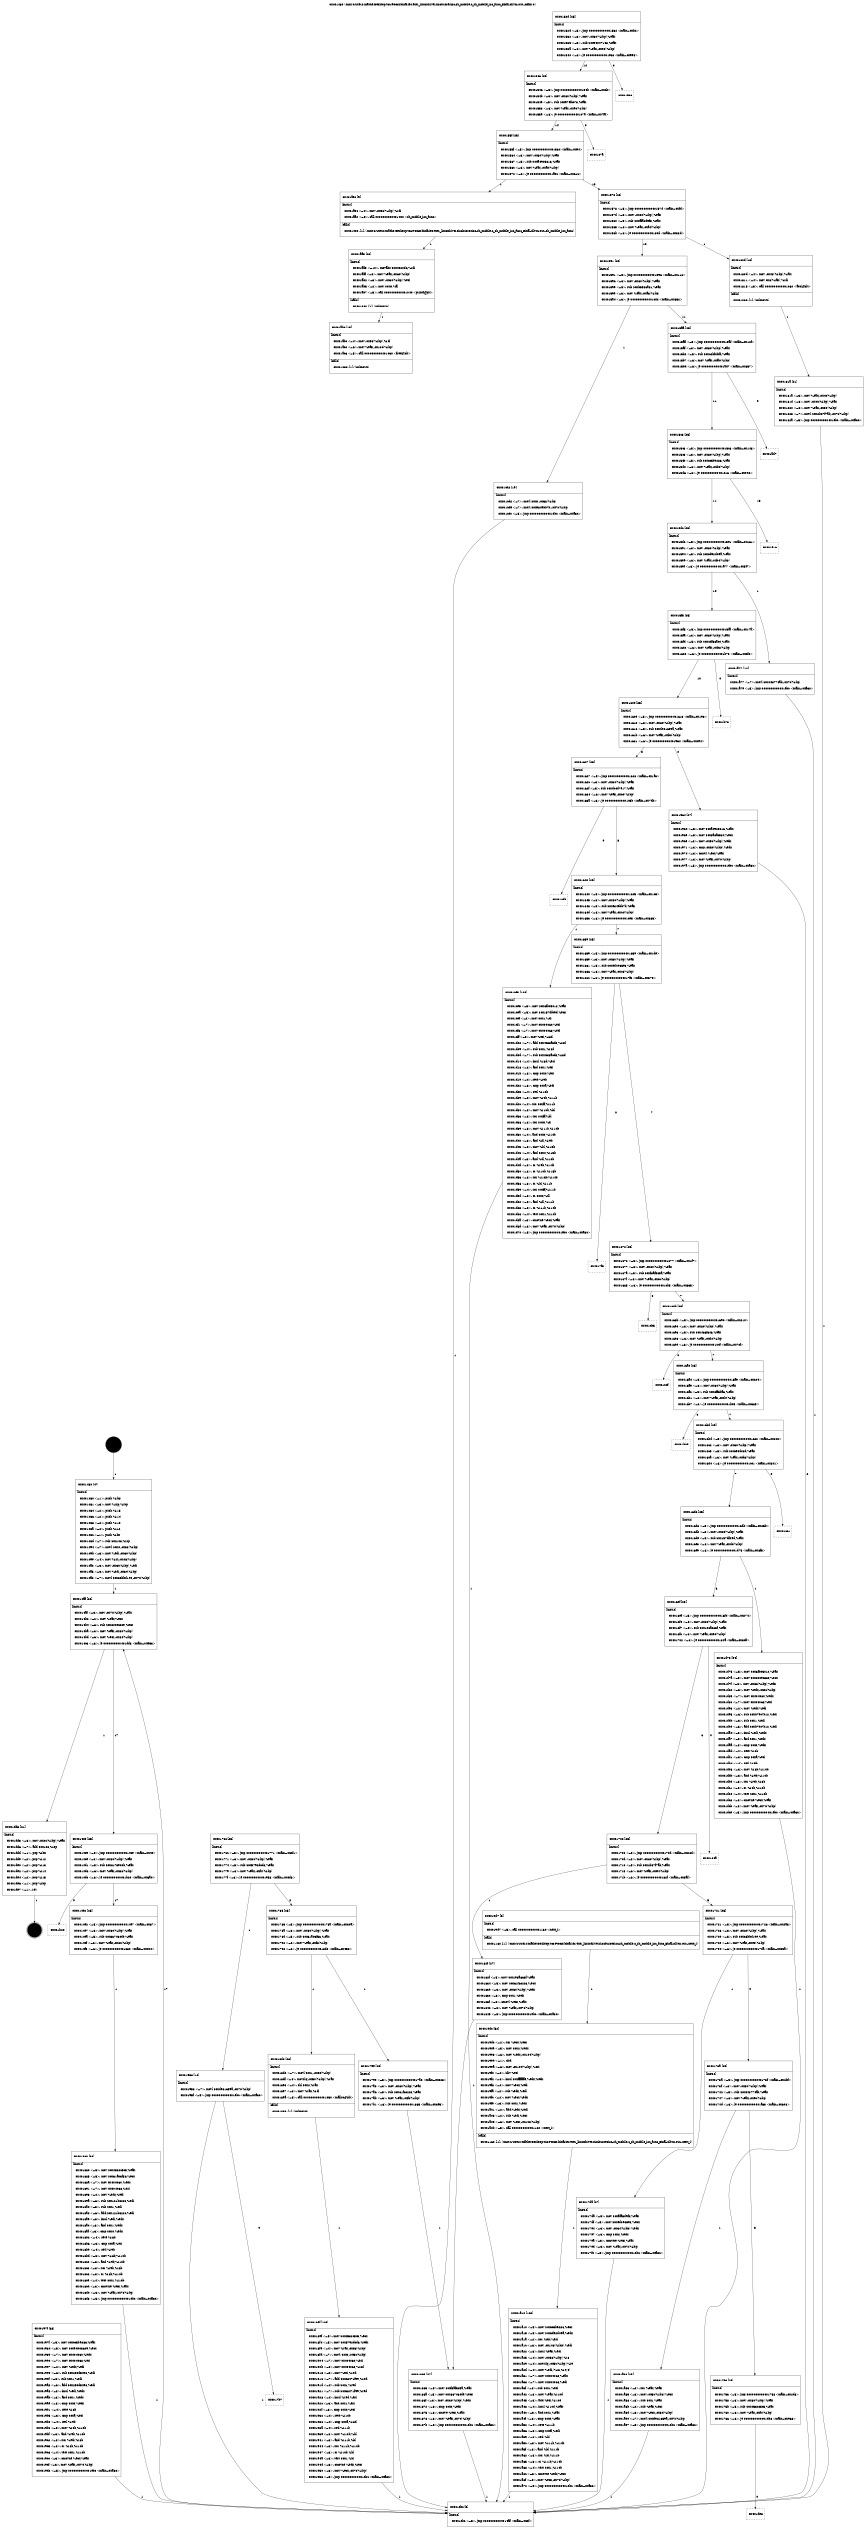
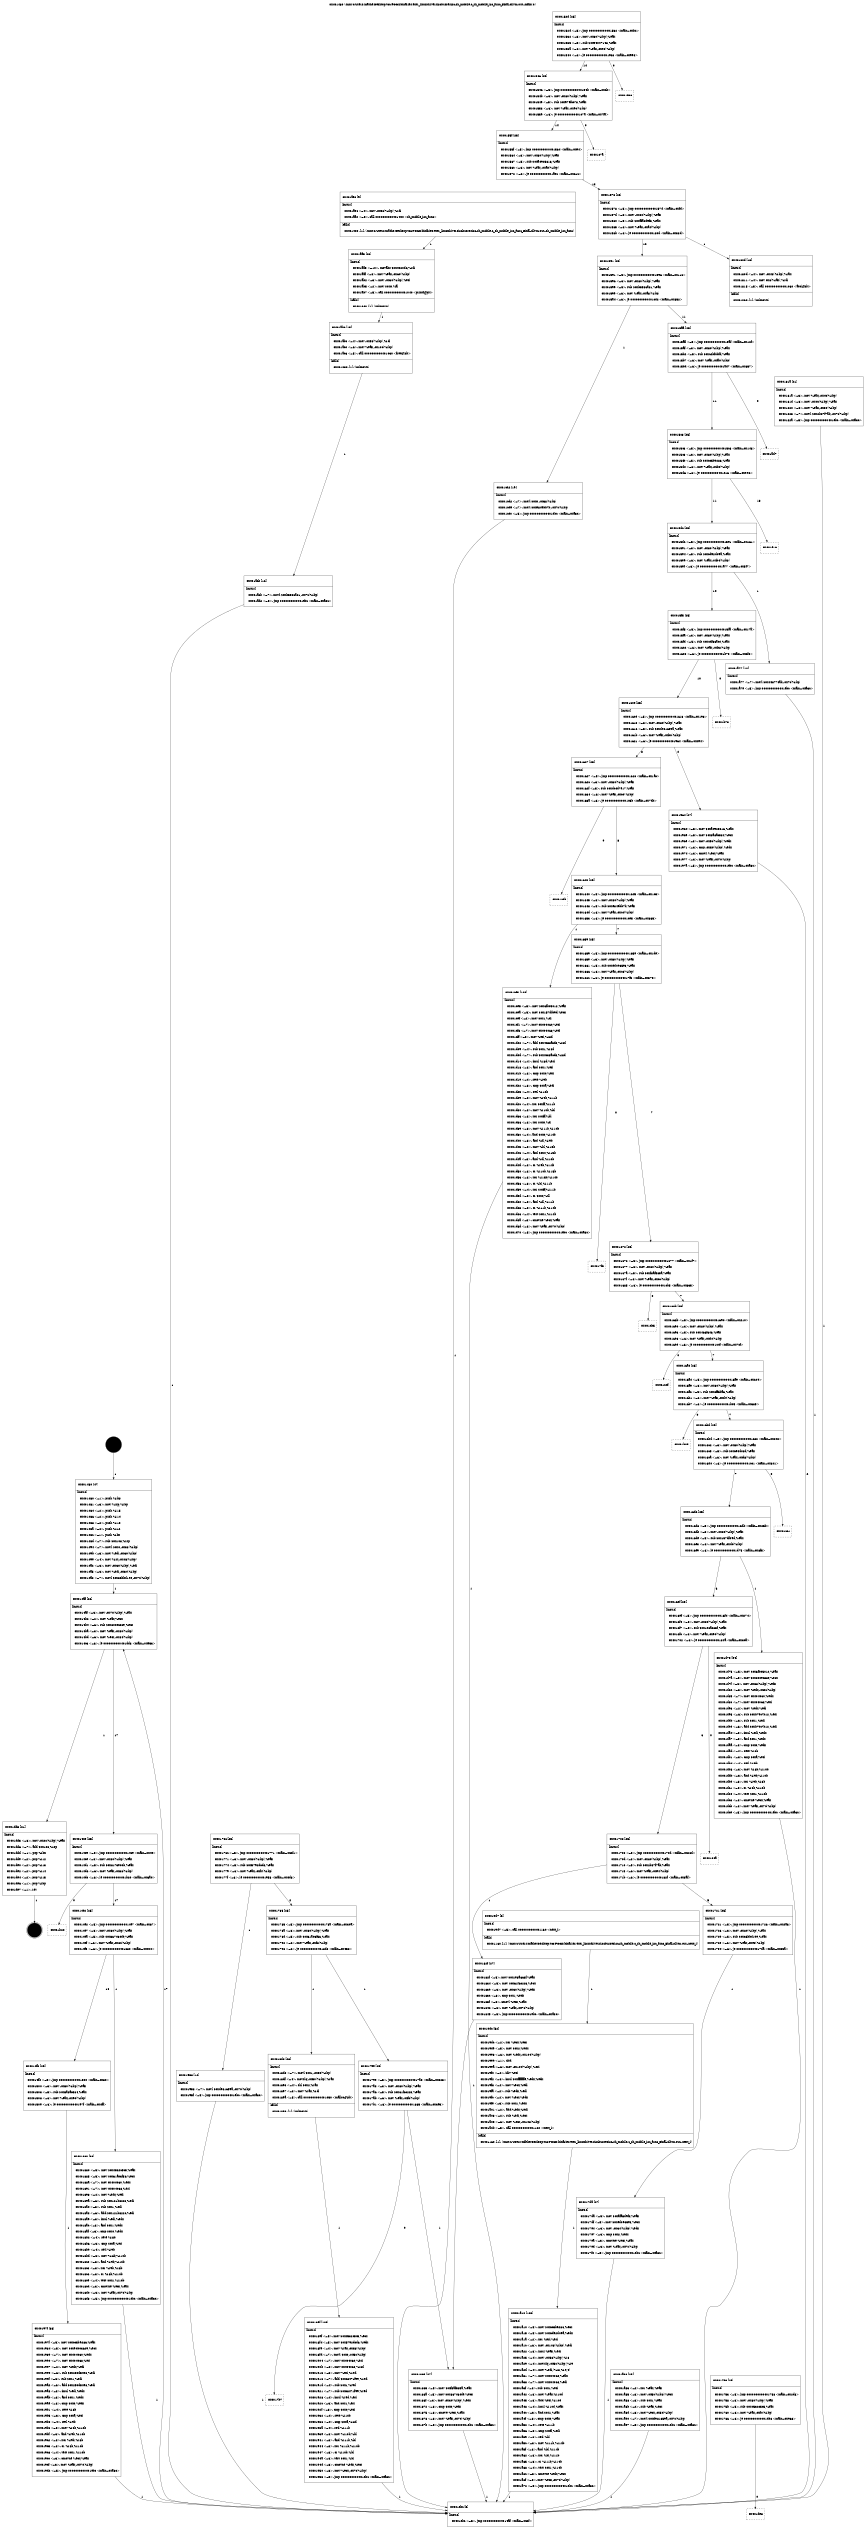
(498, 185) -> none
(795, 341) -> none
none -> (288, 591)
none -> (67, 2086)
(748, 2086) -> none
(248, 2247) -> (367, 2274)
